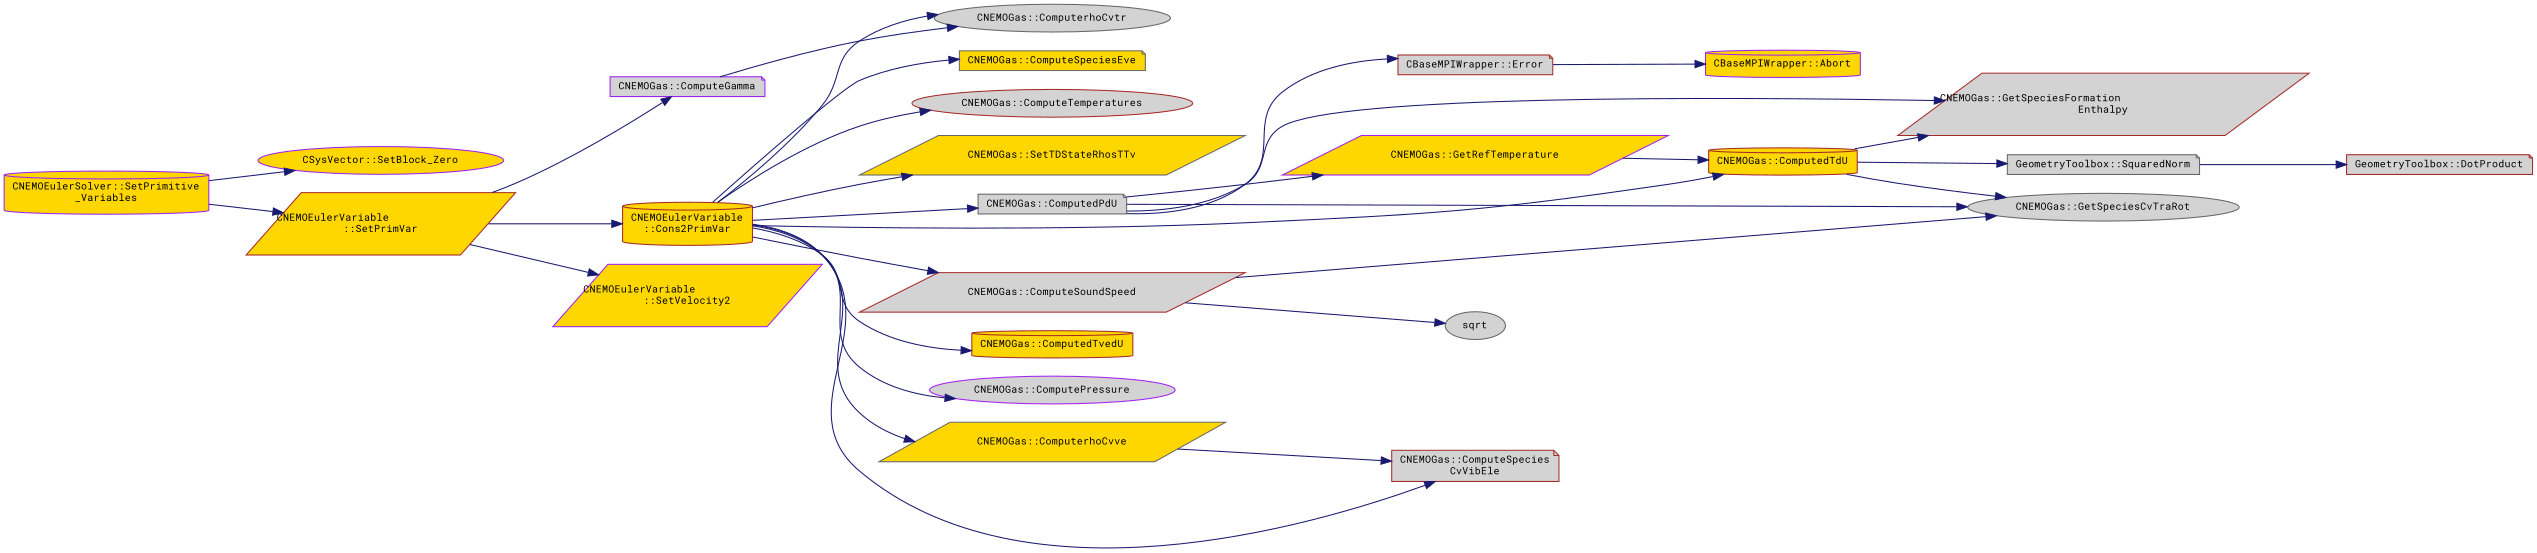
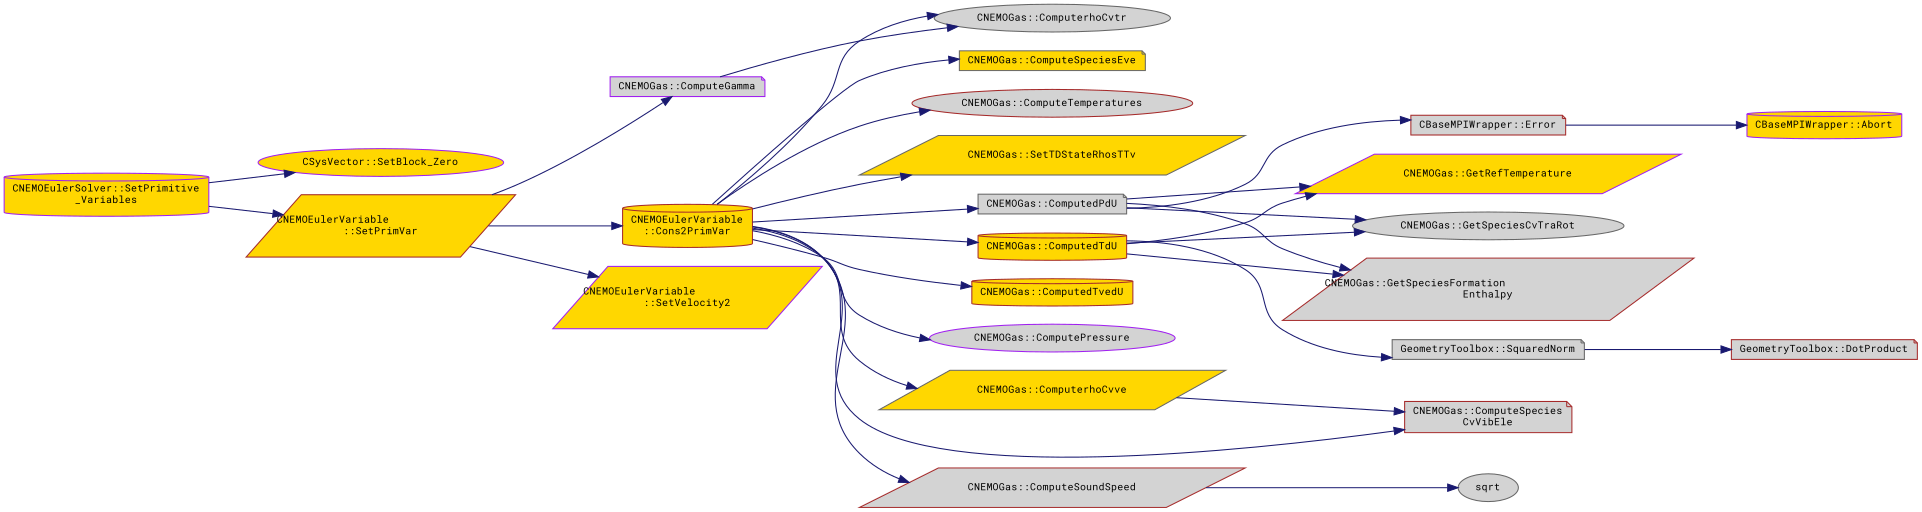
(1660, 159) -> (1219, 230)
(1611, 247) -> none
